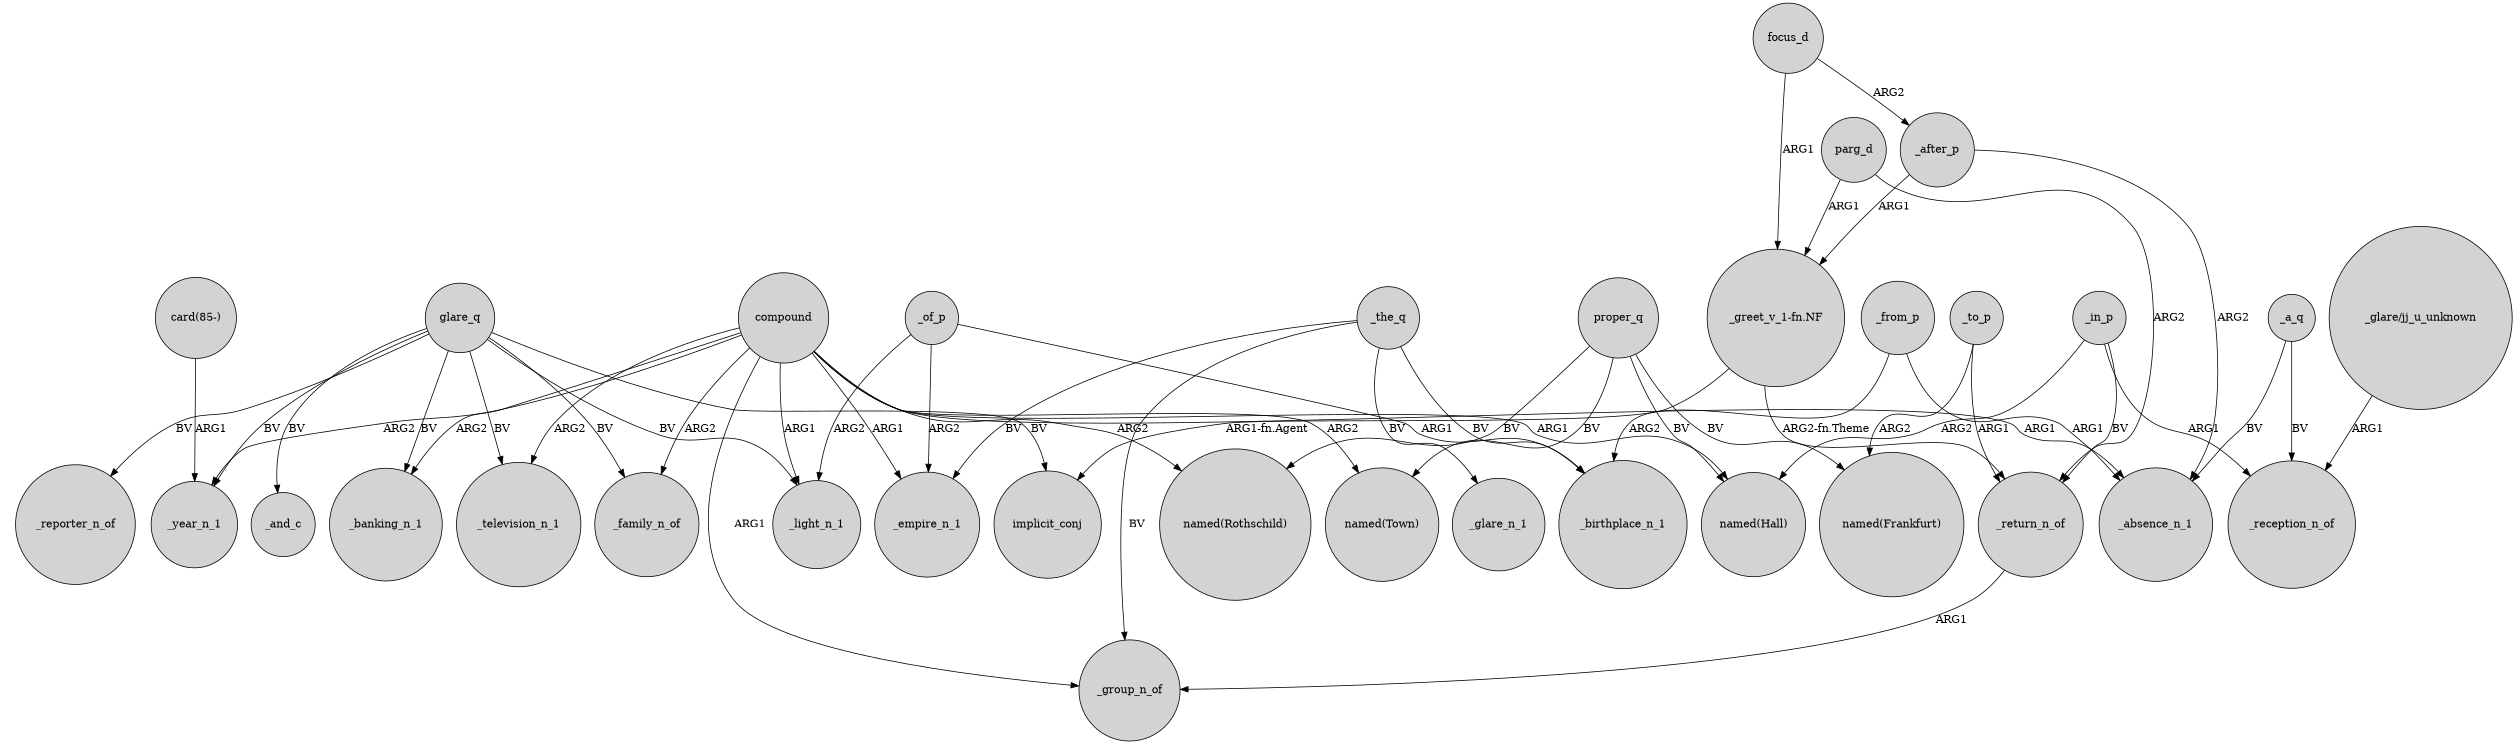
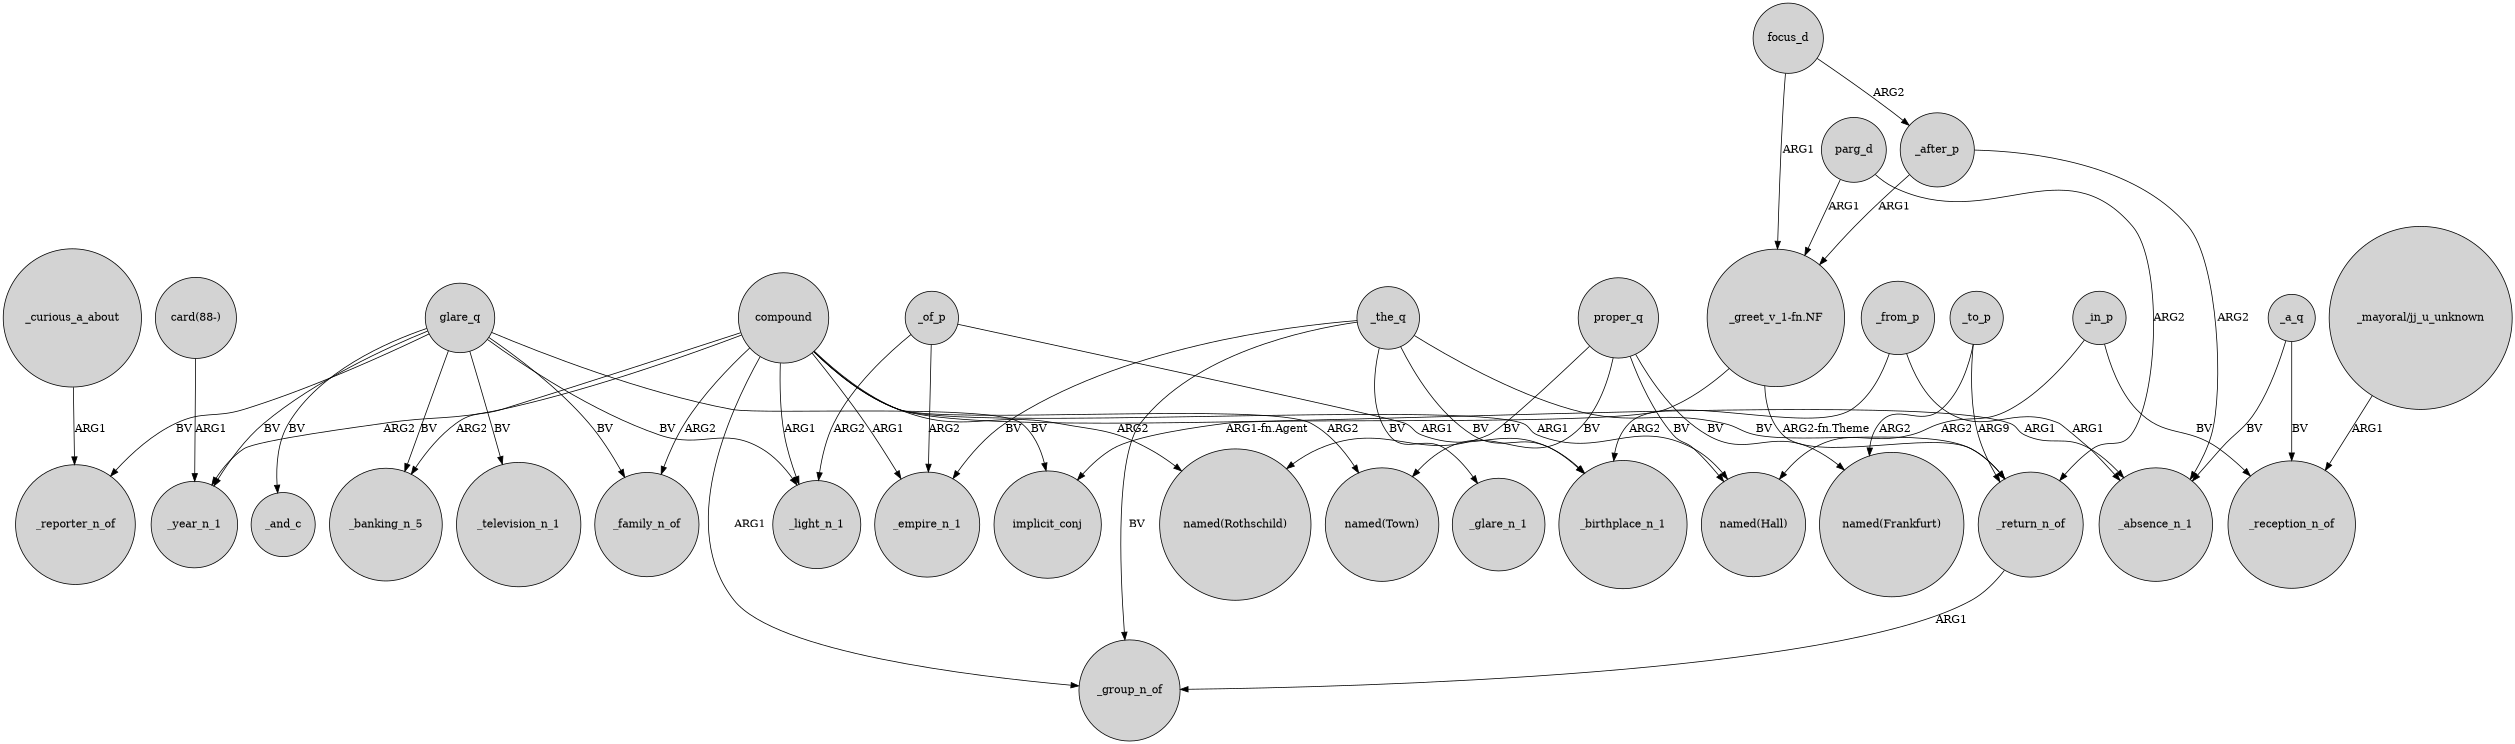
none -> (72, 318)
(196, 318) -> (196, 318)
(2421, 318) -> (2421, 318)
(591, 392) -> none
(2114, 418) -> (1704, 420)
(1994, 429) -> (1994, 429)
(2204, 429) -> (2204, 429)
(386, 525) -> (386, 525)
